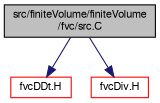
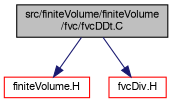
(80, 21) -> (92, 21)
(41, 87) -> (47, 87)
